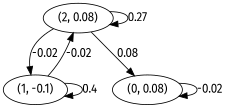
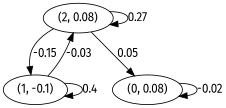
(45, 54) -> (45, 54)
(79, 54) -> (79, 54)
(128, 54) -> (128, 54)
